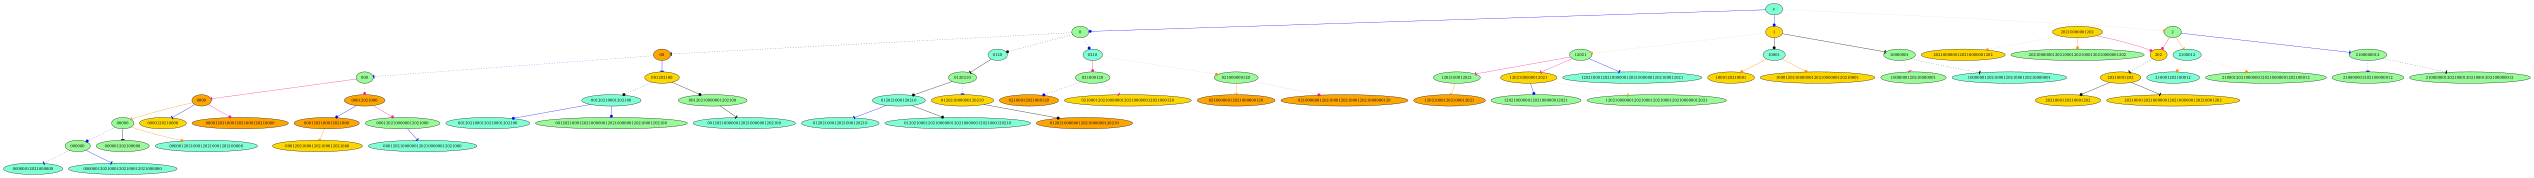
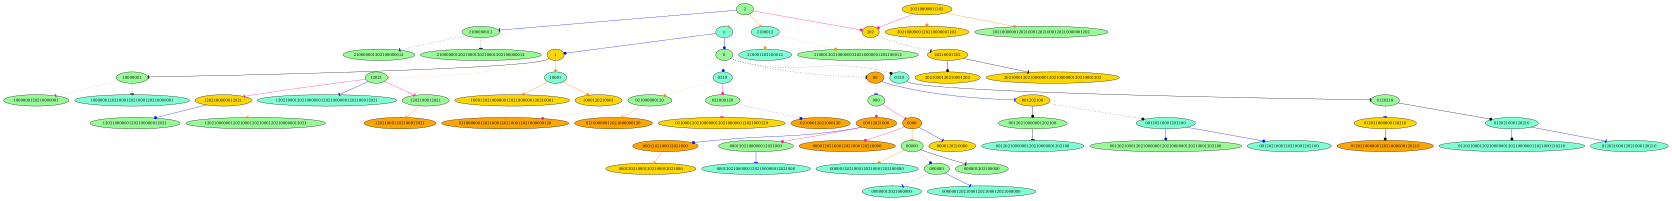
(1973, 19) -> (735, 20)
(1774, 42) -> (556, 65)
